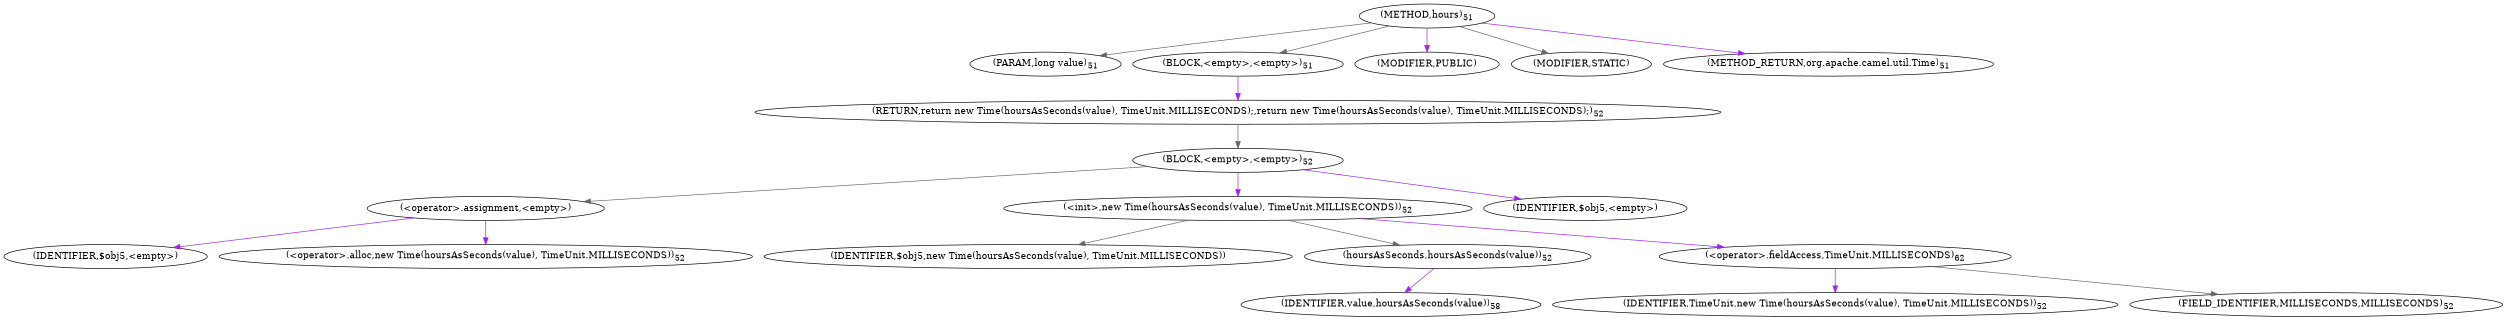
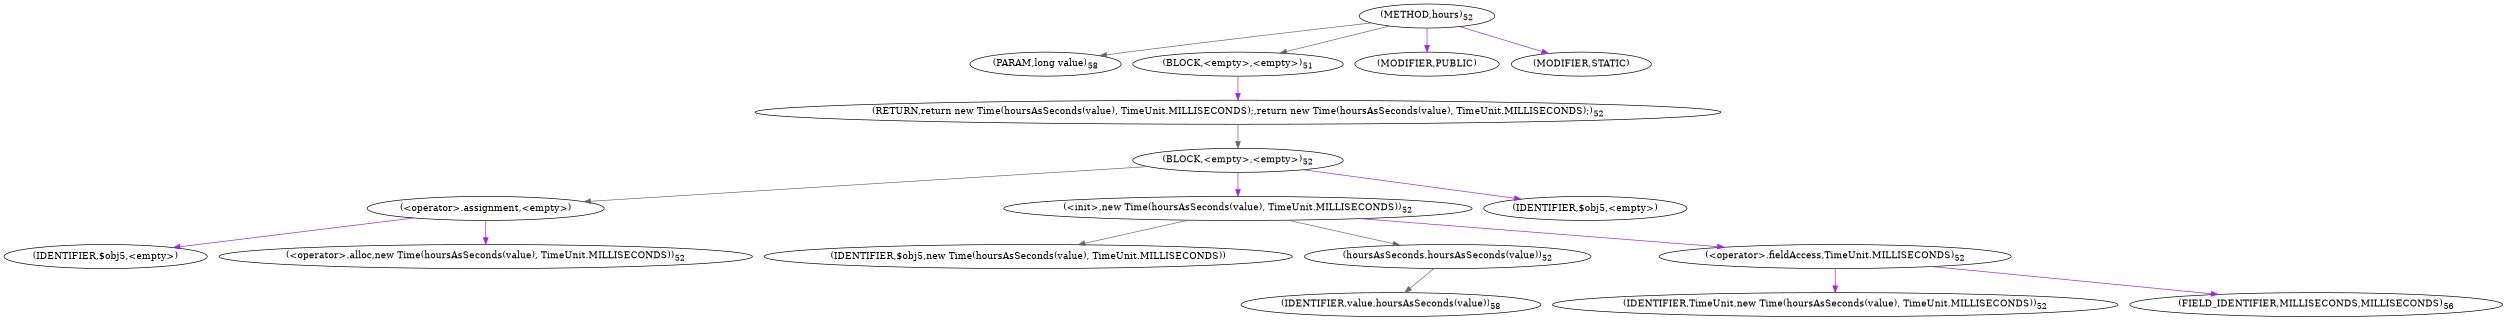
(1468, 15) -> (1468, 15)
(1501, 39) -> (1501, 39)
(1093, 63) -> (1093, 63)
(1829, 64) -> none
(1960, 256) -> (1960, 256)
(1422, 278) -> (1422, 278)
(2072, 280) -> (2072, 280)
(2449, 304) -> (2449, 304)
